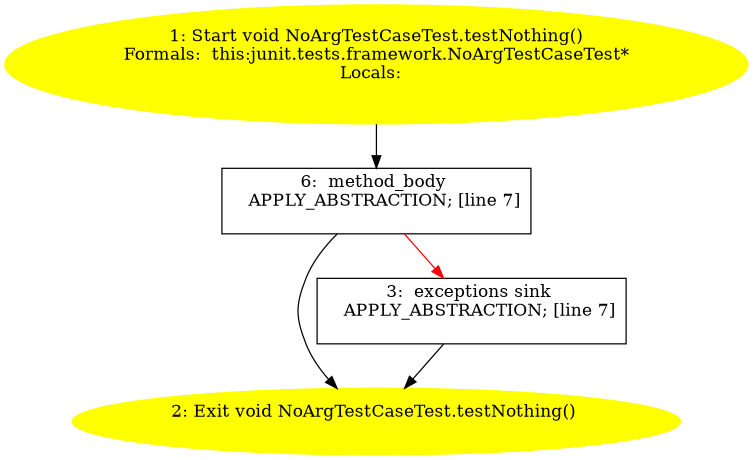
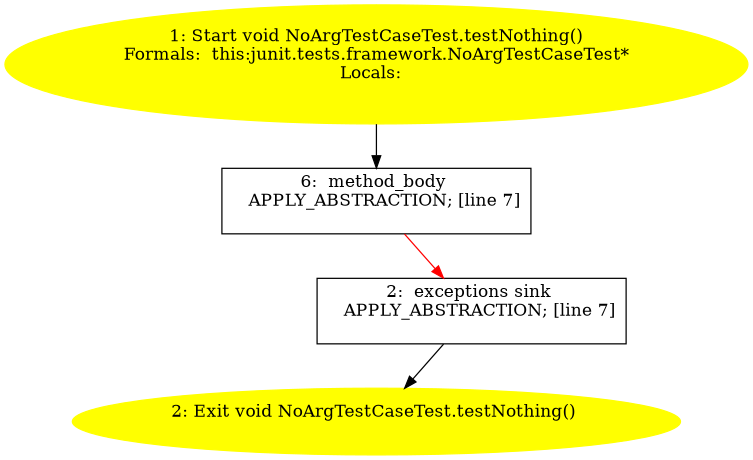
(298, 305) -> none
(472, 311) -> (472, 311)
